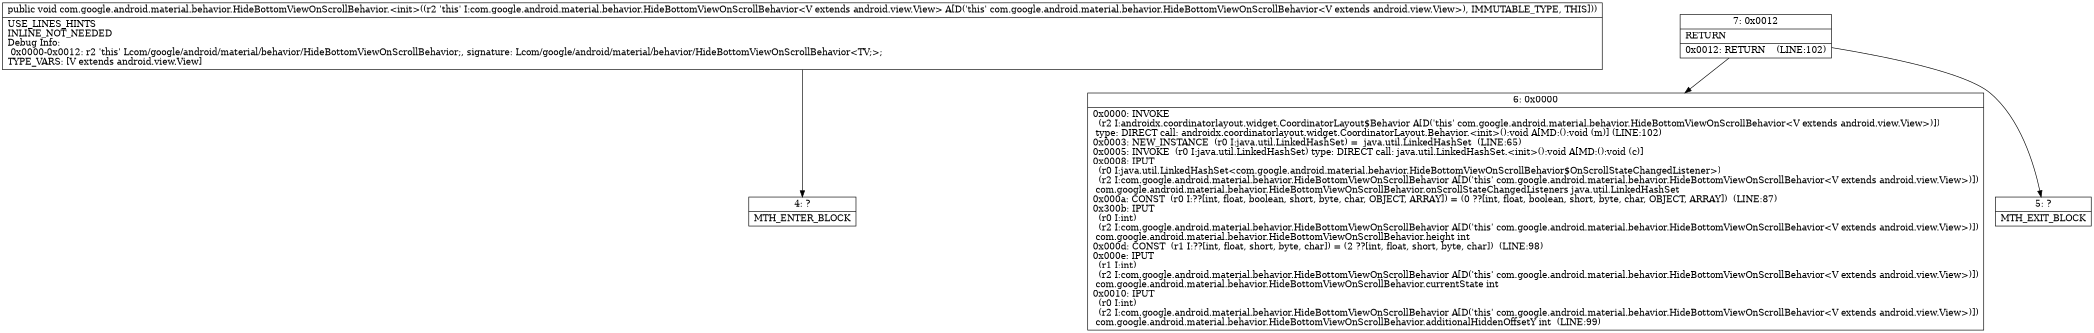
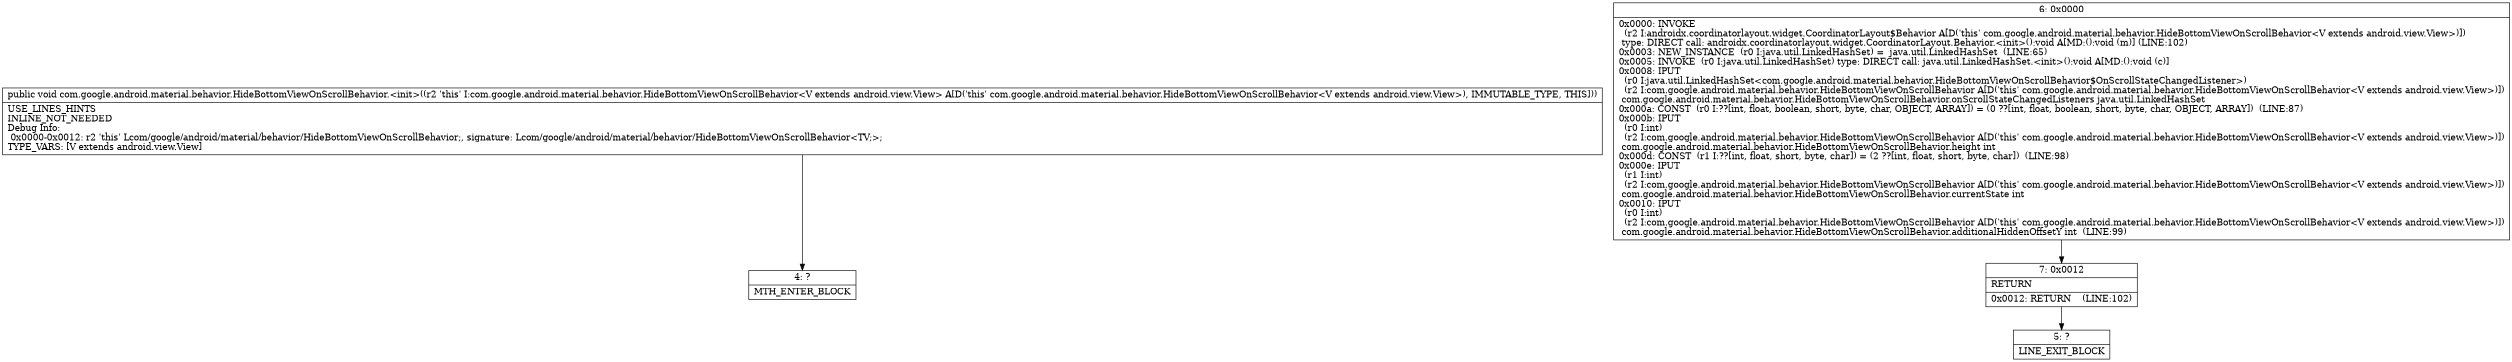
(1709, 73) -> (2062, 248)
(1126, 209) -> (1652, 119)
(2043, 218) -> (2062, 352)
